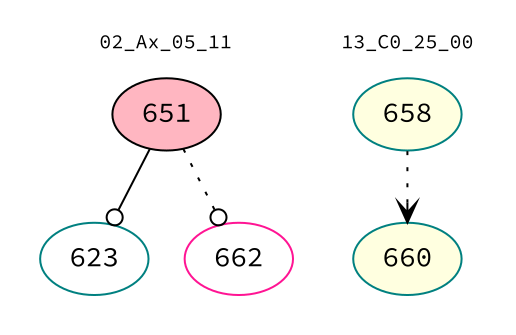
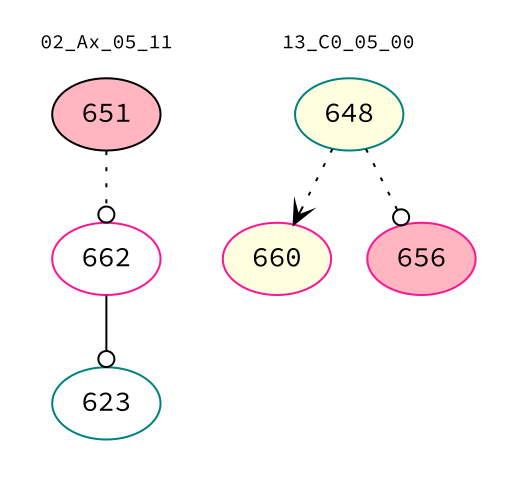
(408, 43) -> (349, 43)
(407, 114) -> (349, 114)
(134, 179) -> (106, 323)
(407, 259) -> (277, 259)
none -> (421, 259)
